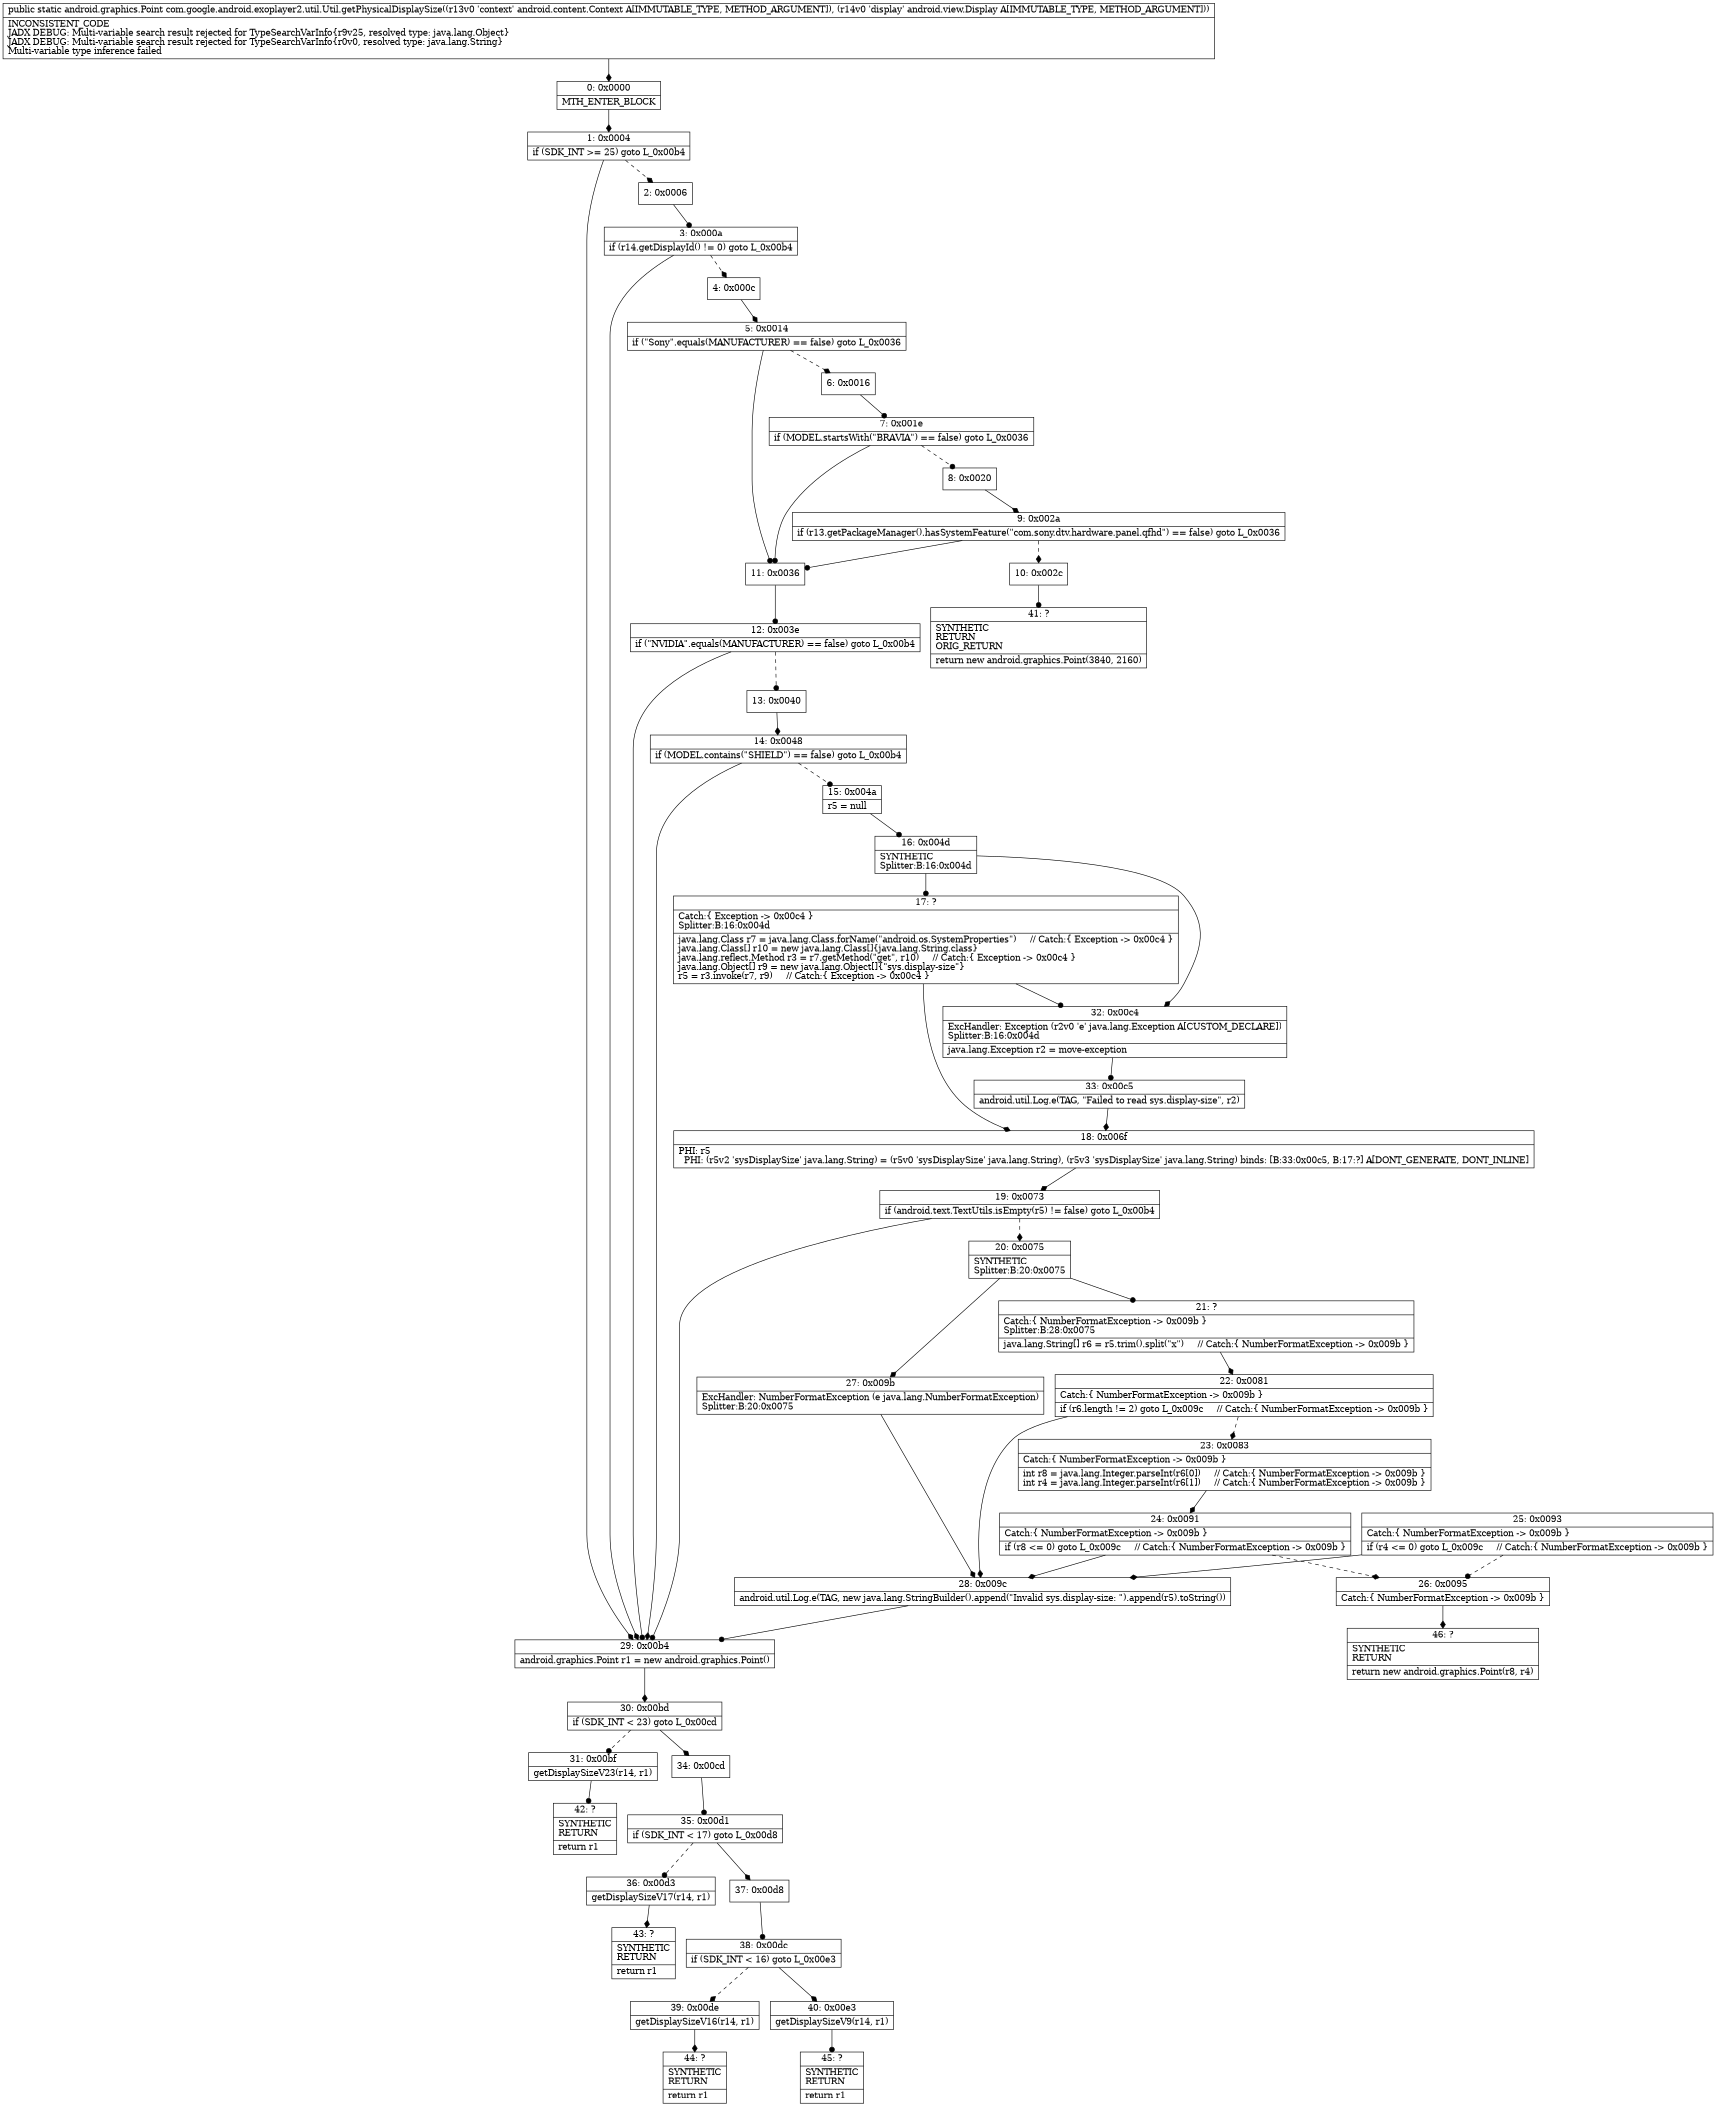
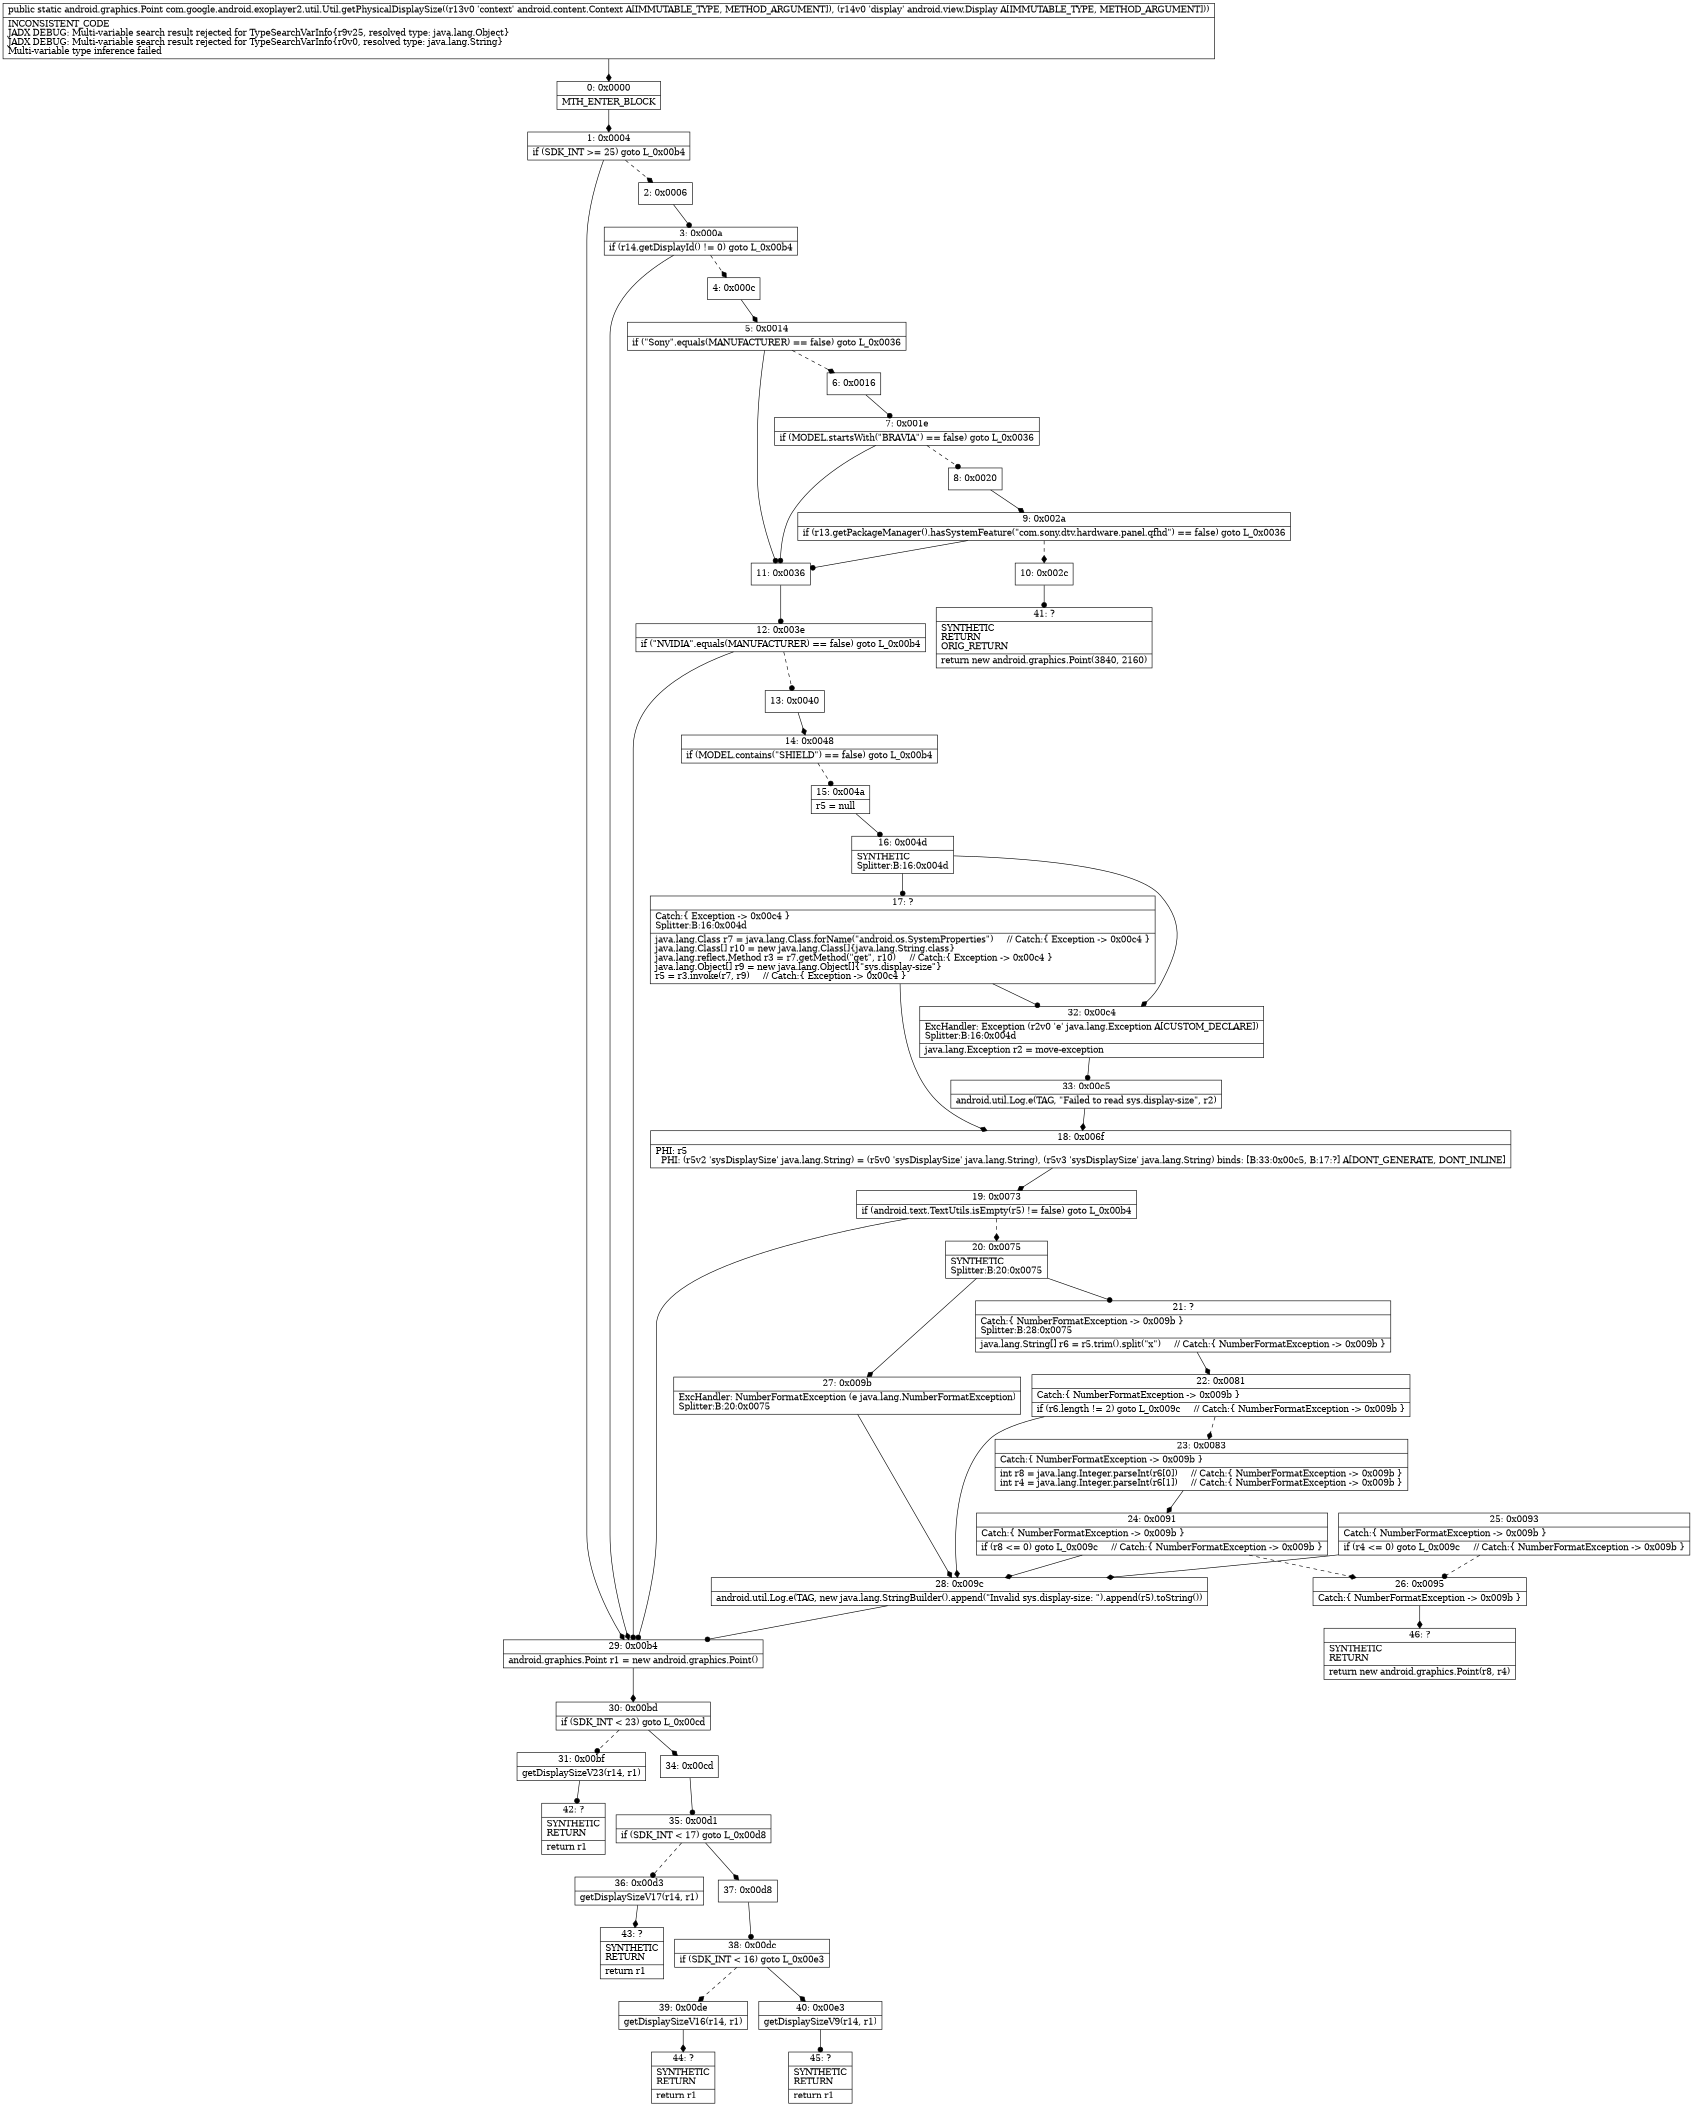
(656, 1178) -> none
